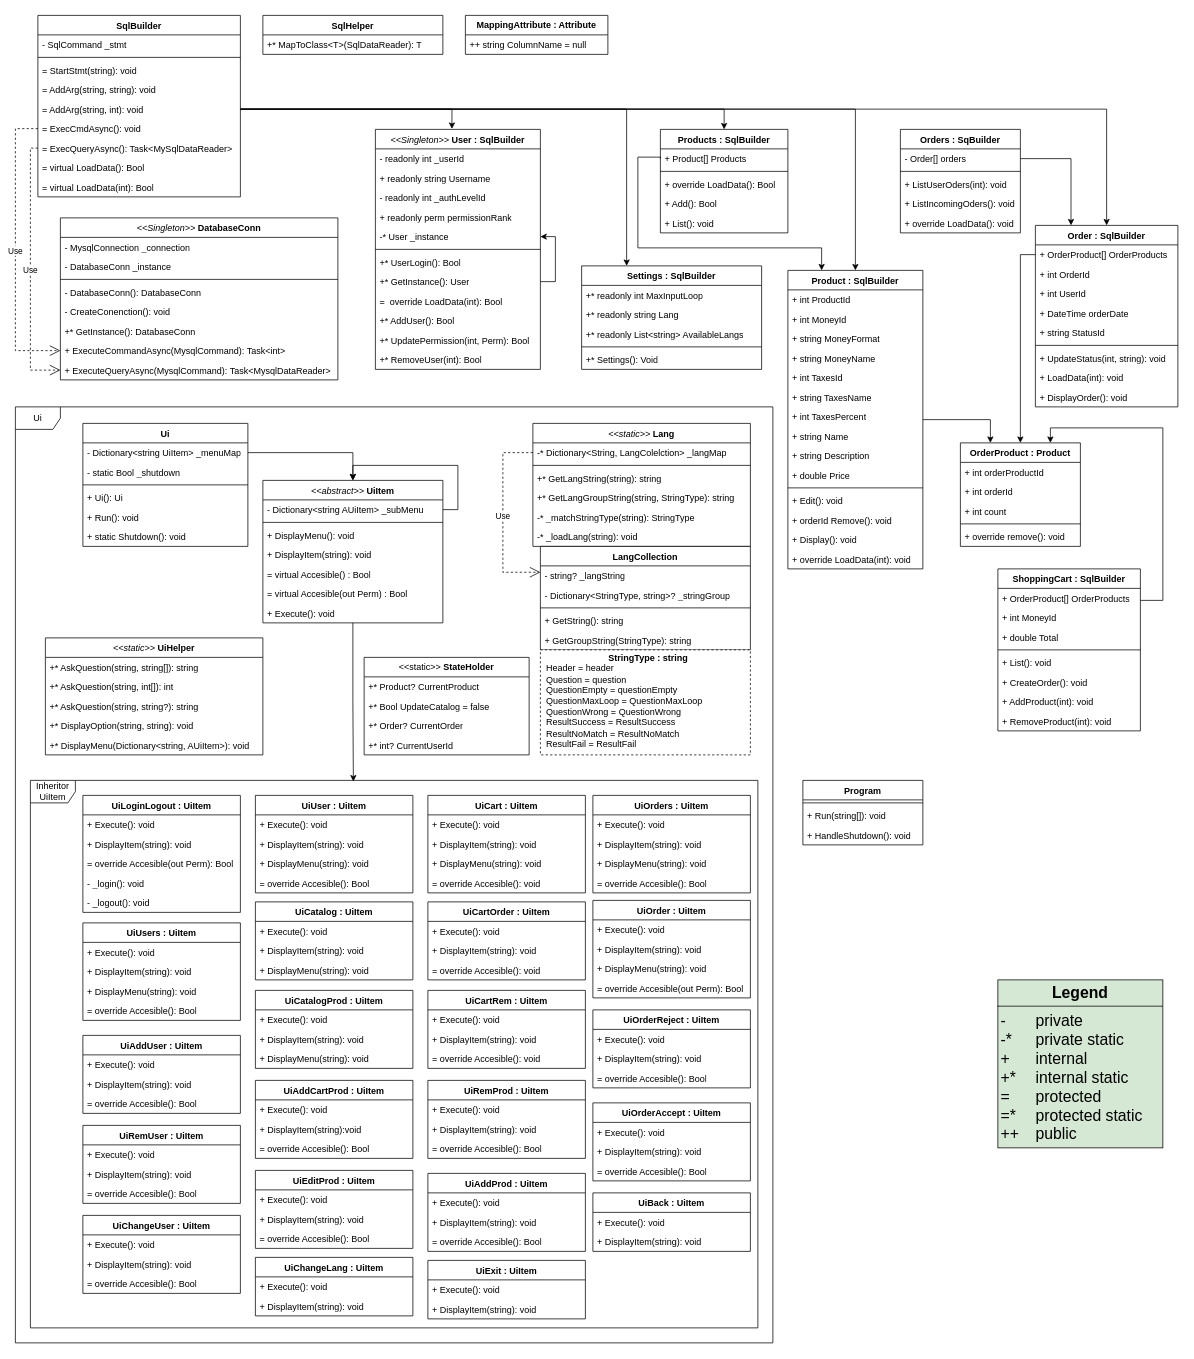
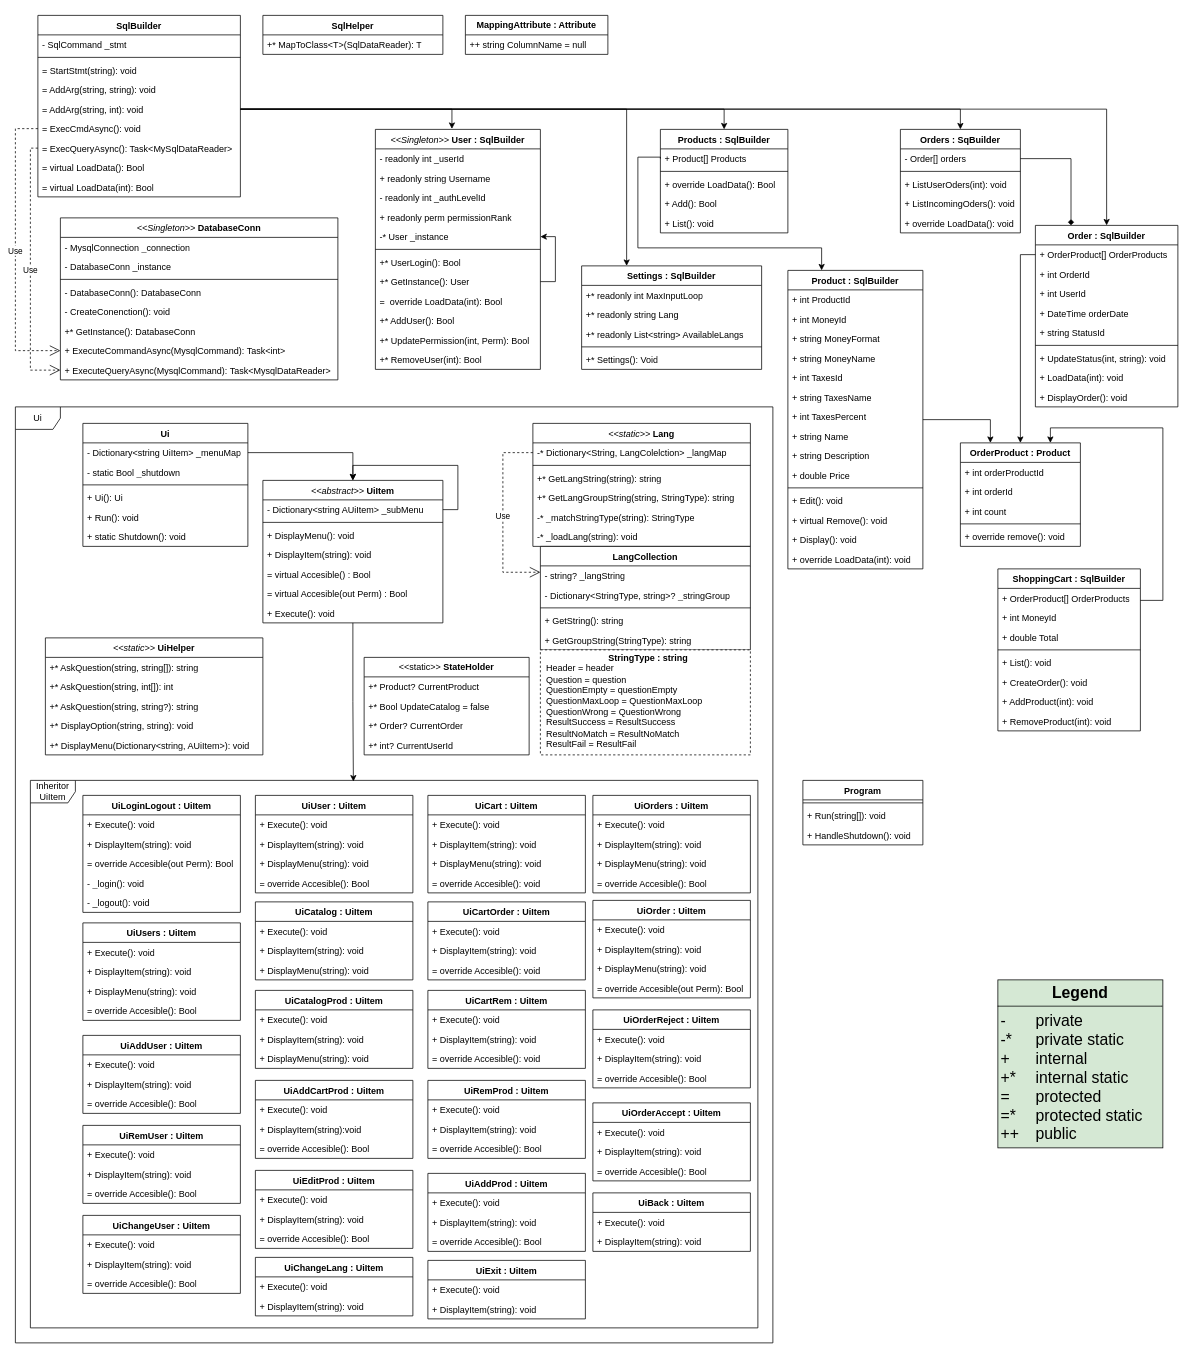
none -> (960, 117)
(855, 188) -> none
(1071, 219) -> (1071, 218)
(847, 521) -> (845, 521)
